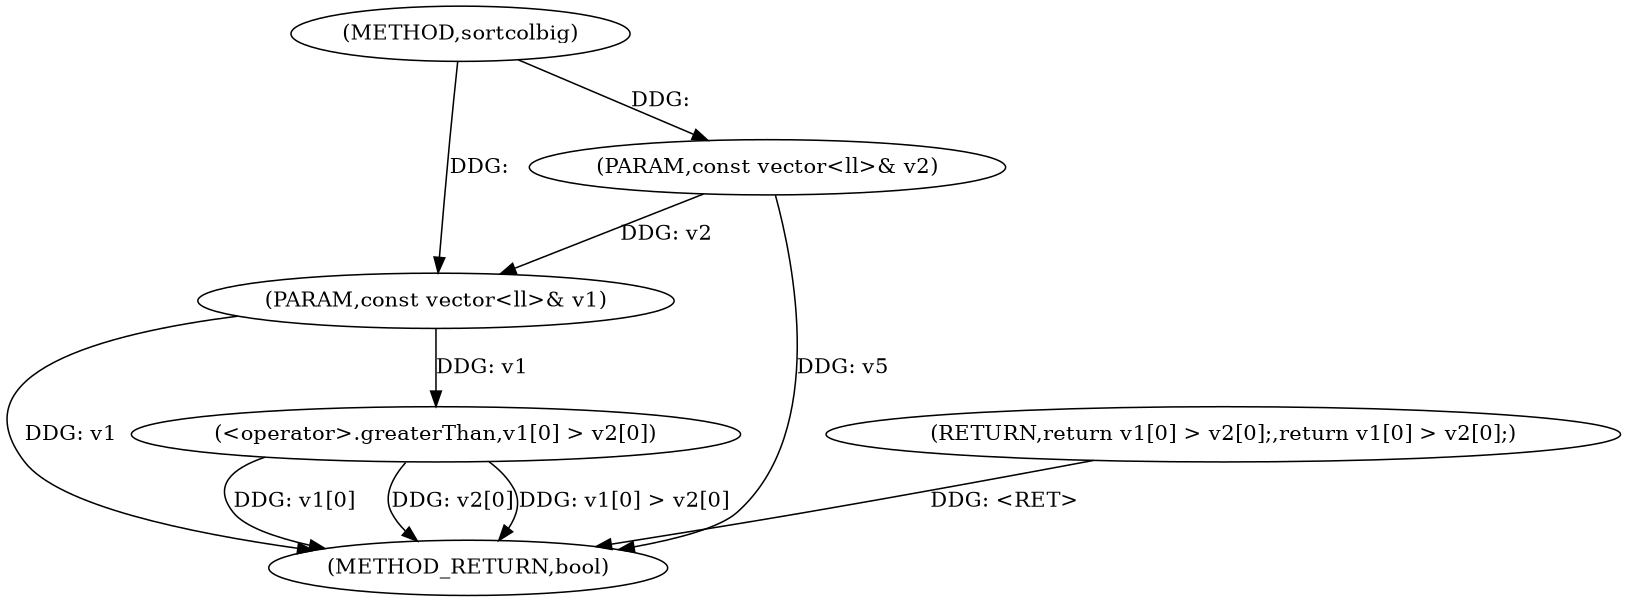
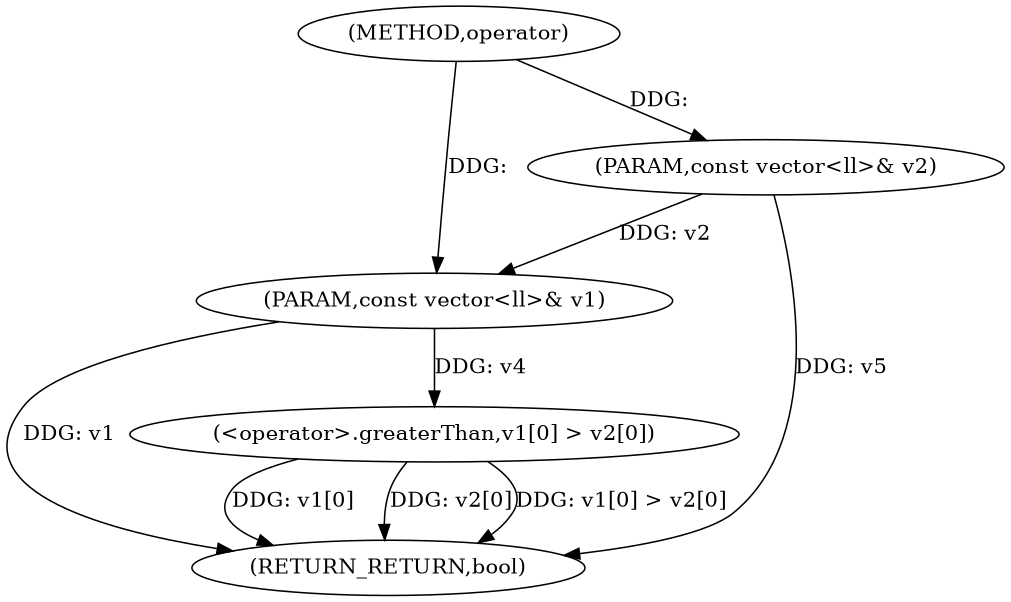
(461, 34) -> (459, 34)
(483, 368) -> (481, 368)
(1223, 434) -> none
(468, 568) -> (388, 568)
